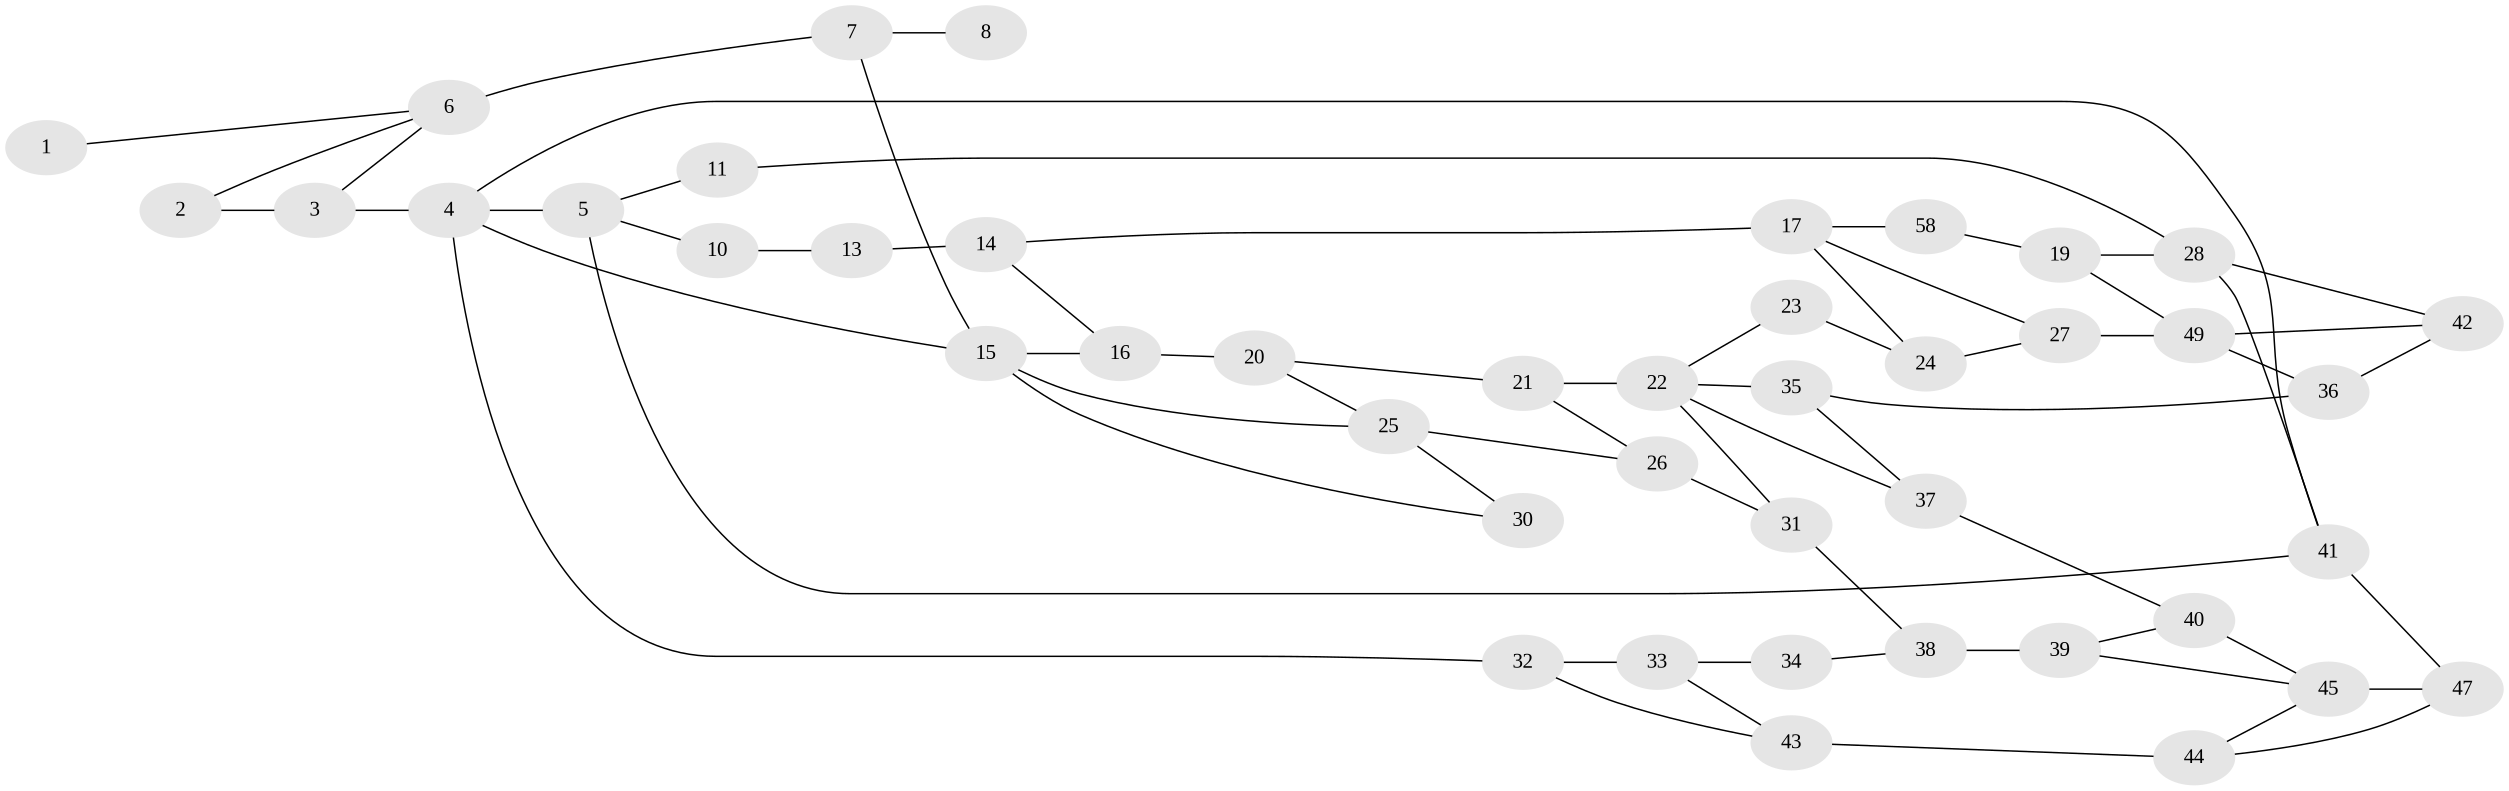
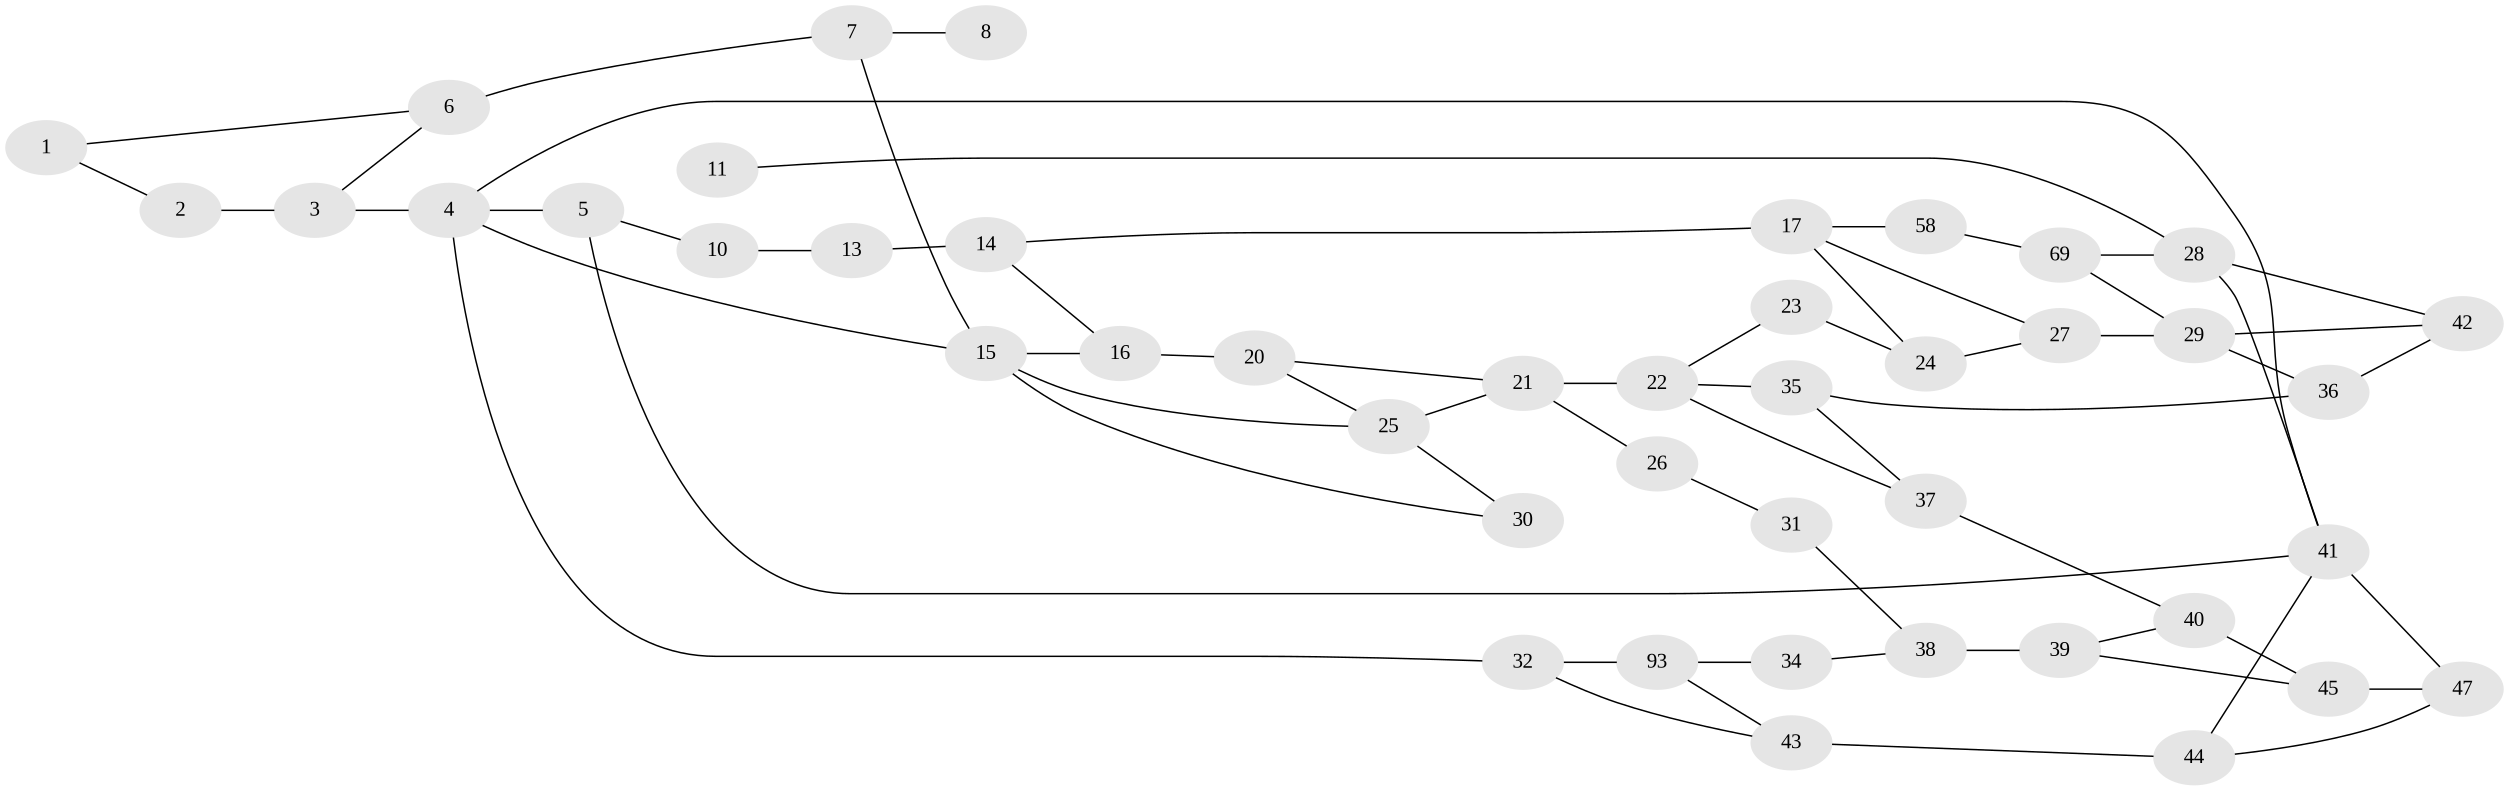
(313, 155) -> (113, 179)
(651, 190) -> none
(2060, 255) -> (2060, 255)
(2194, 336) -> (2194, 336)
(1523, 445) -> (1456, 405)
(1725, 454) -> none
(1657, 662) -> (1657, 662)
(2262, 723) -> (2256, 663)
